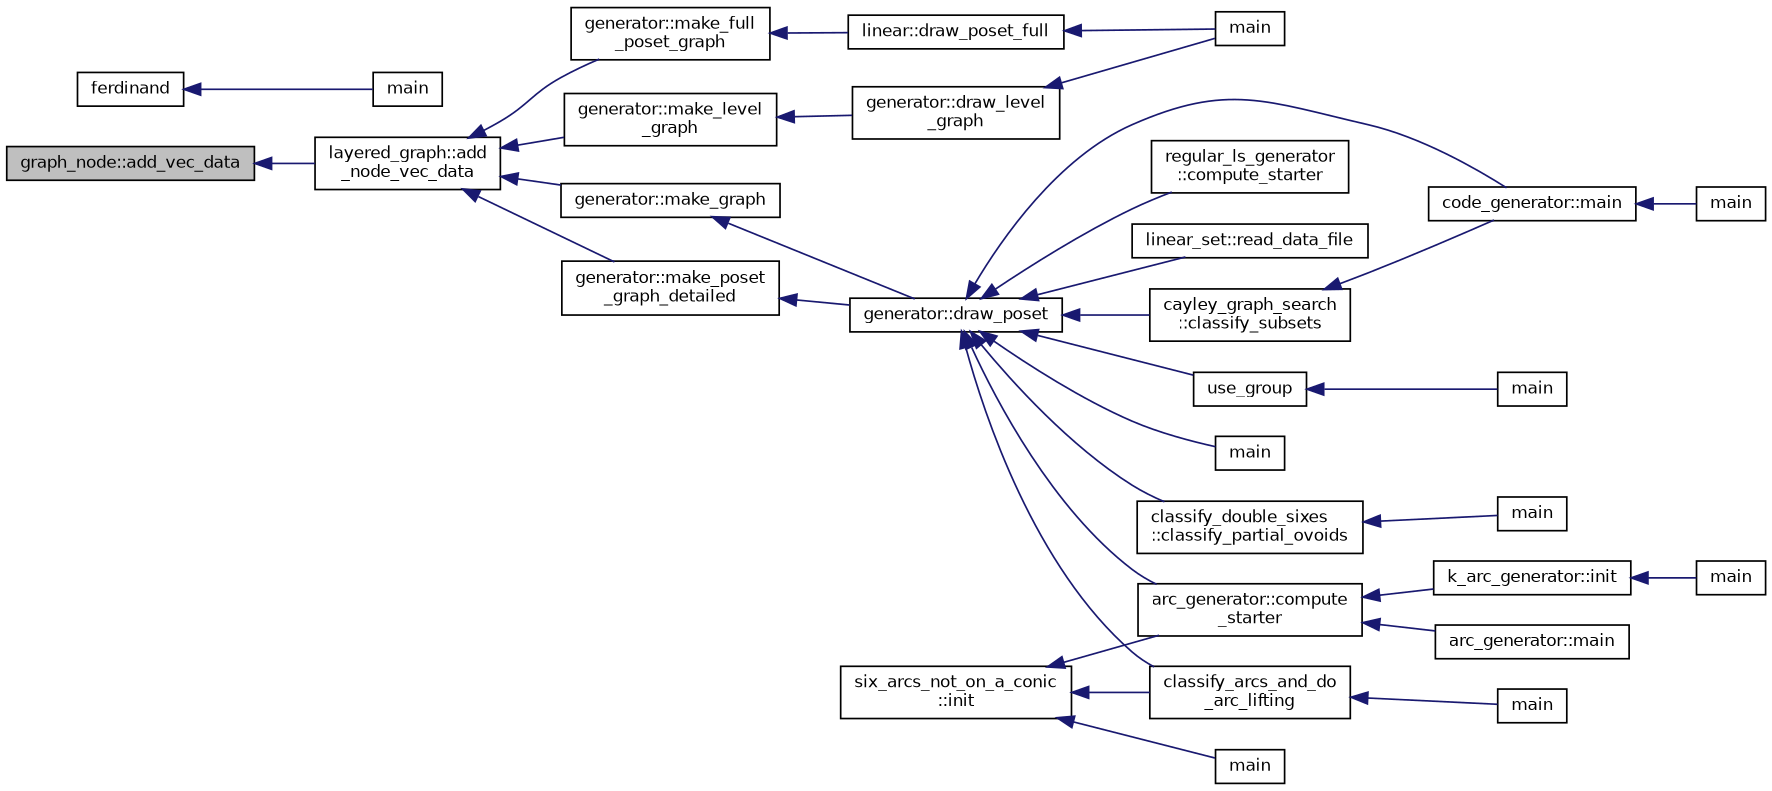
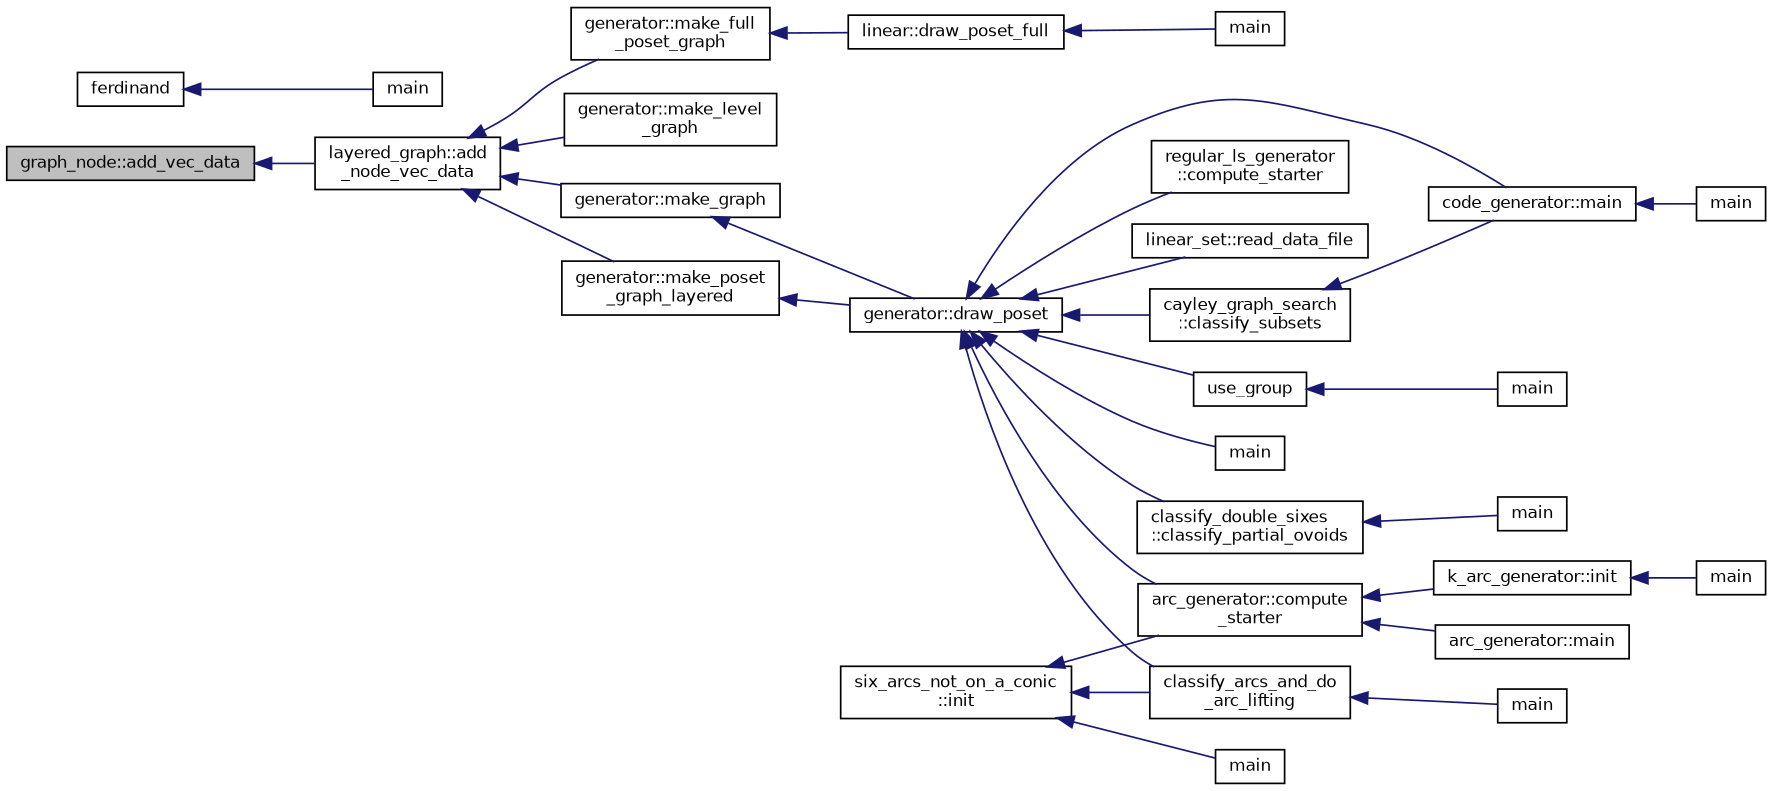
(956, 113) -> none
(671, 288) -> (671, 288)
